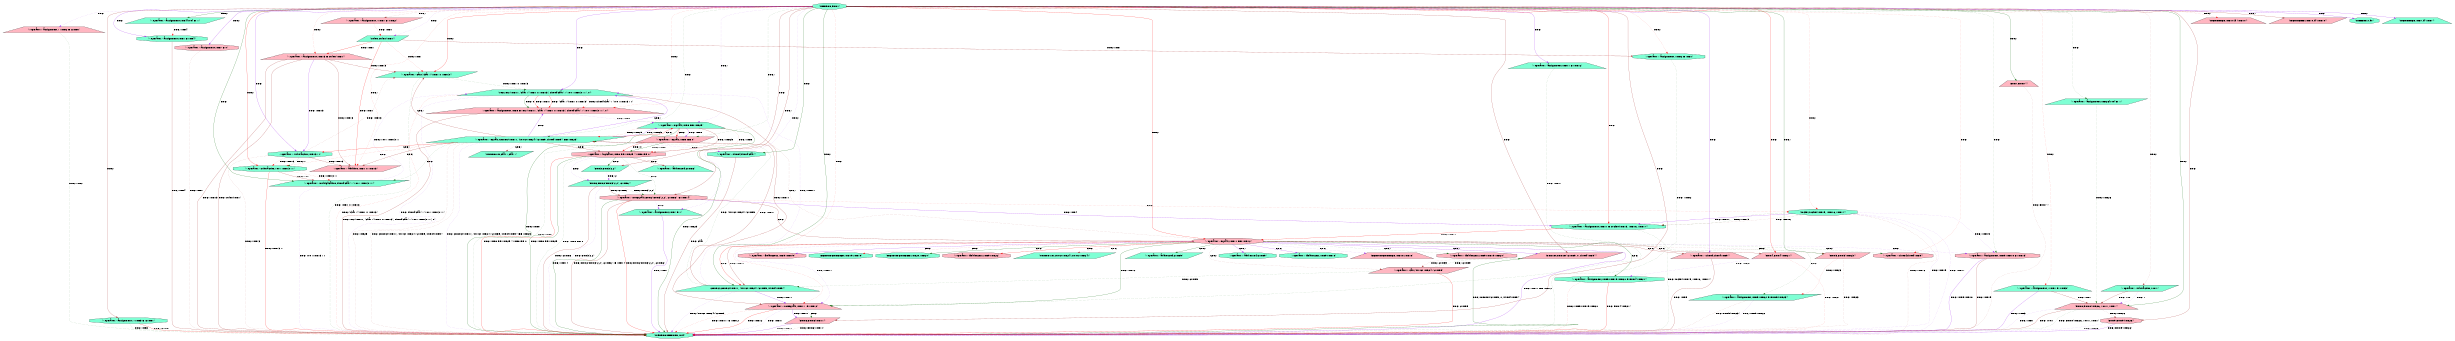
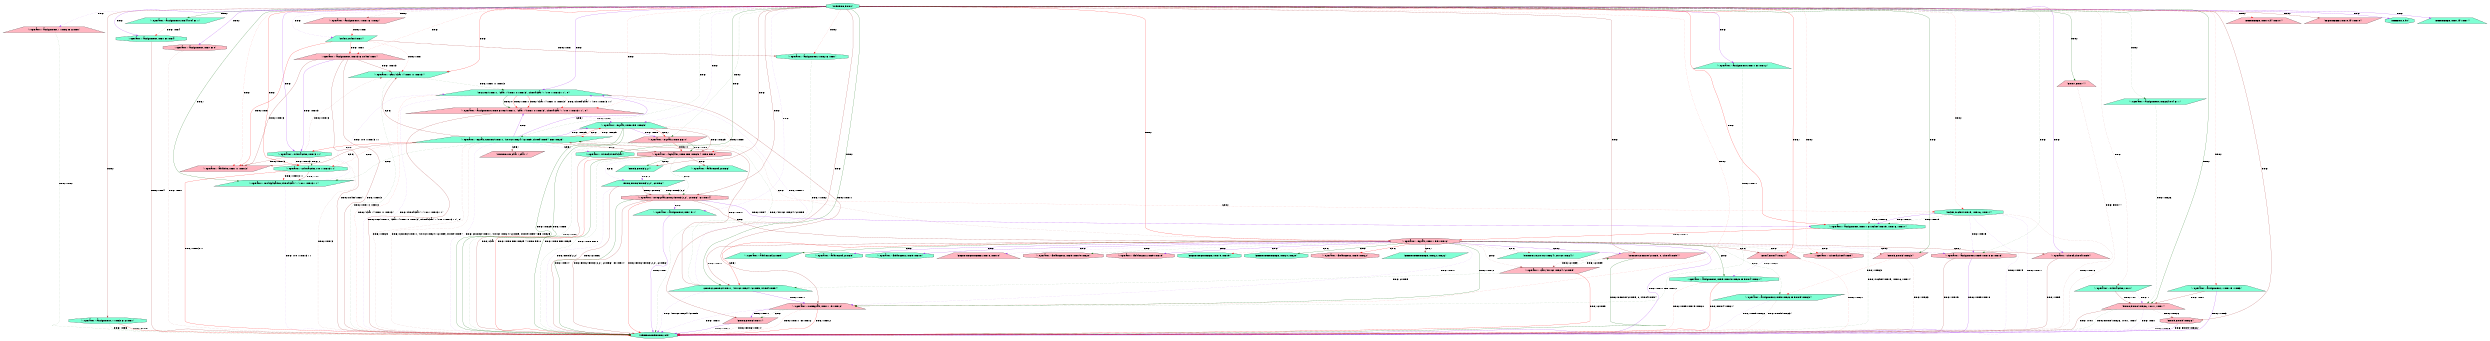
(501, 154) -> (512, 154)
none -> (1425, 256)
